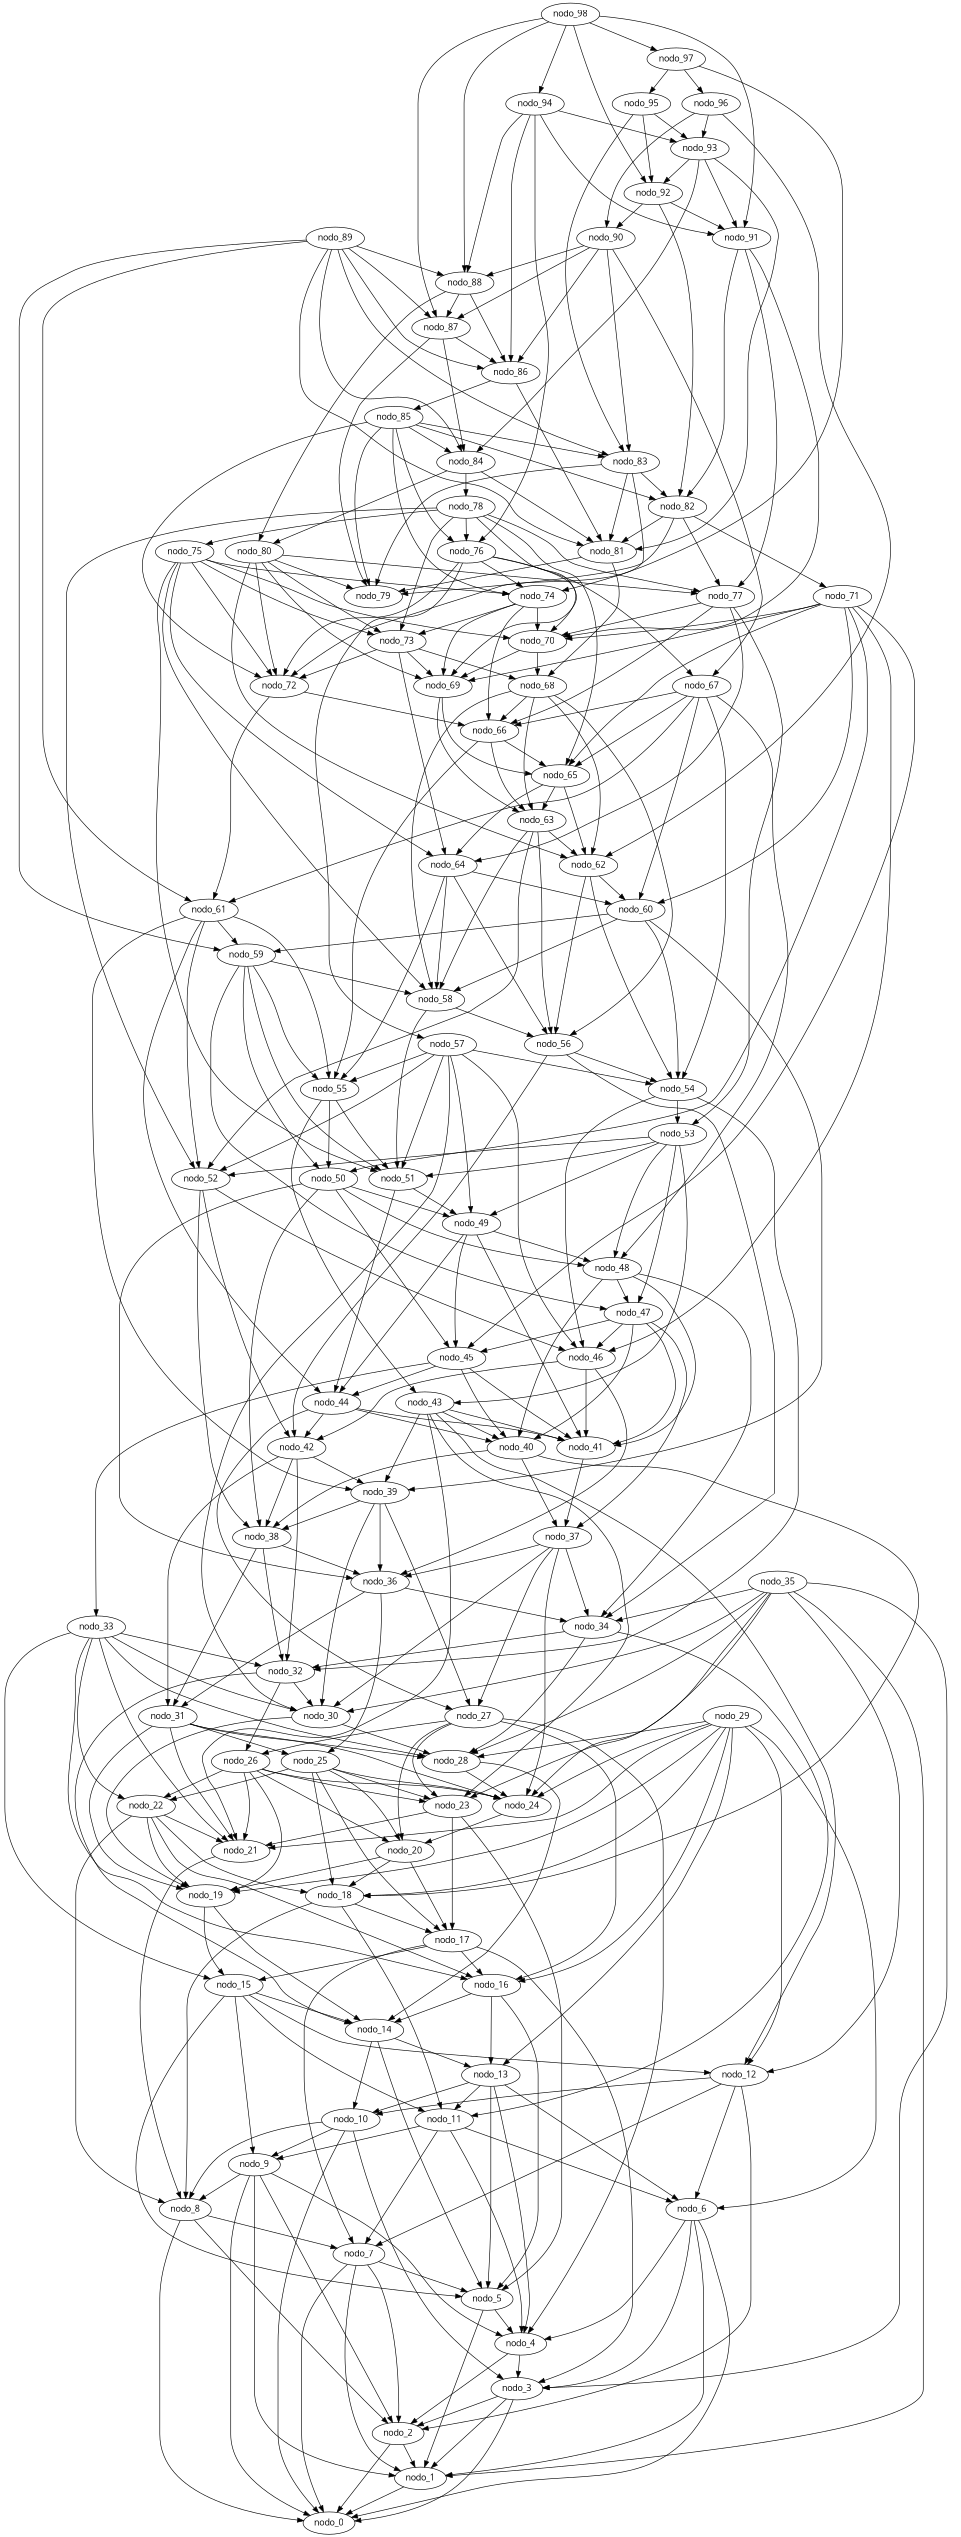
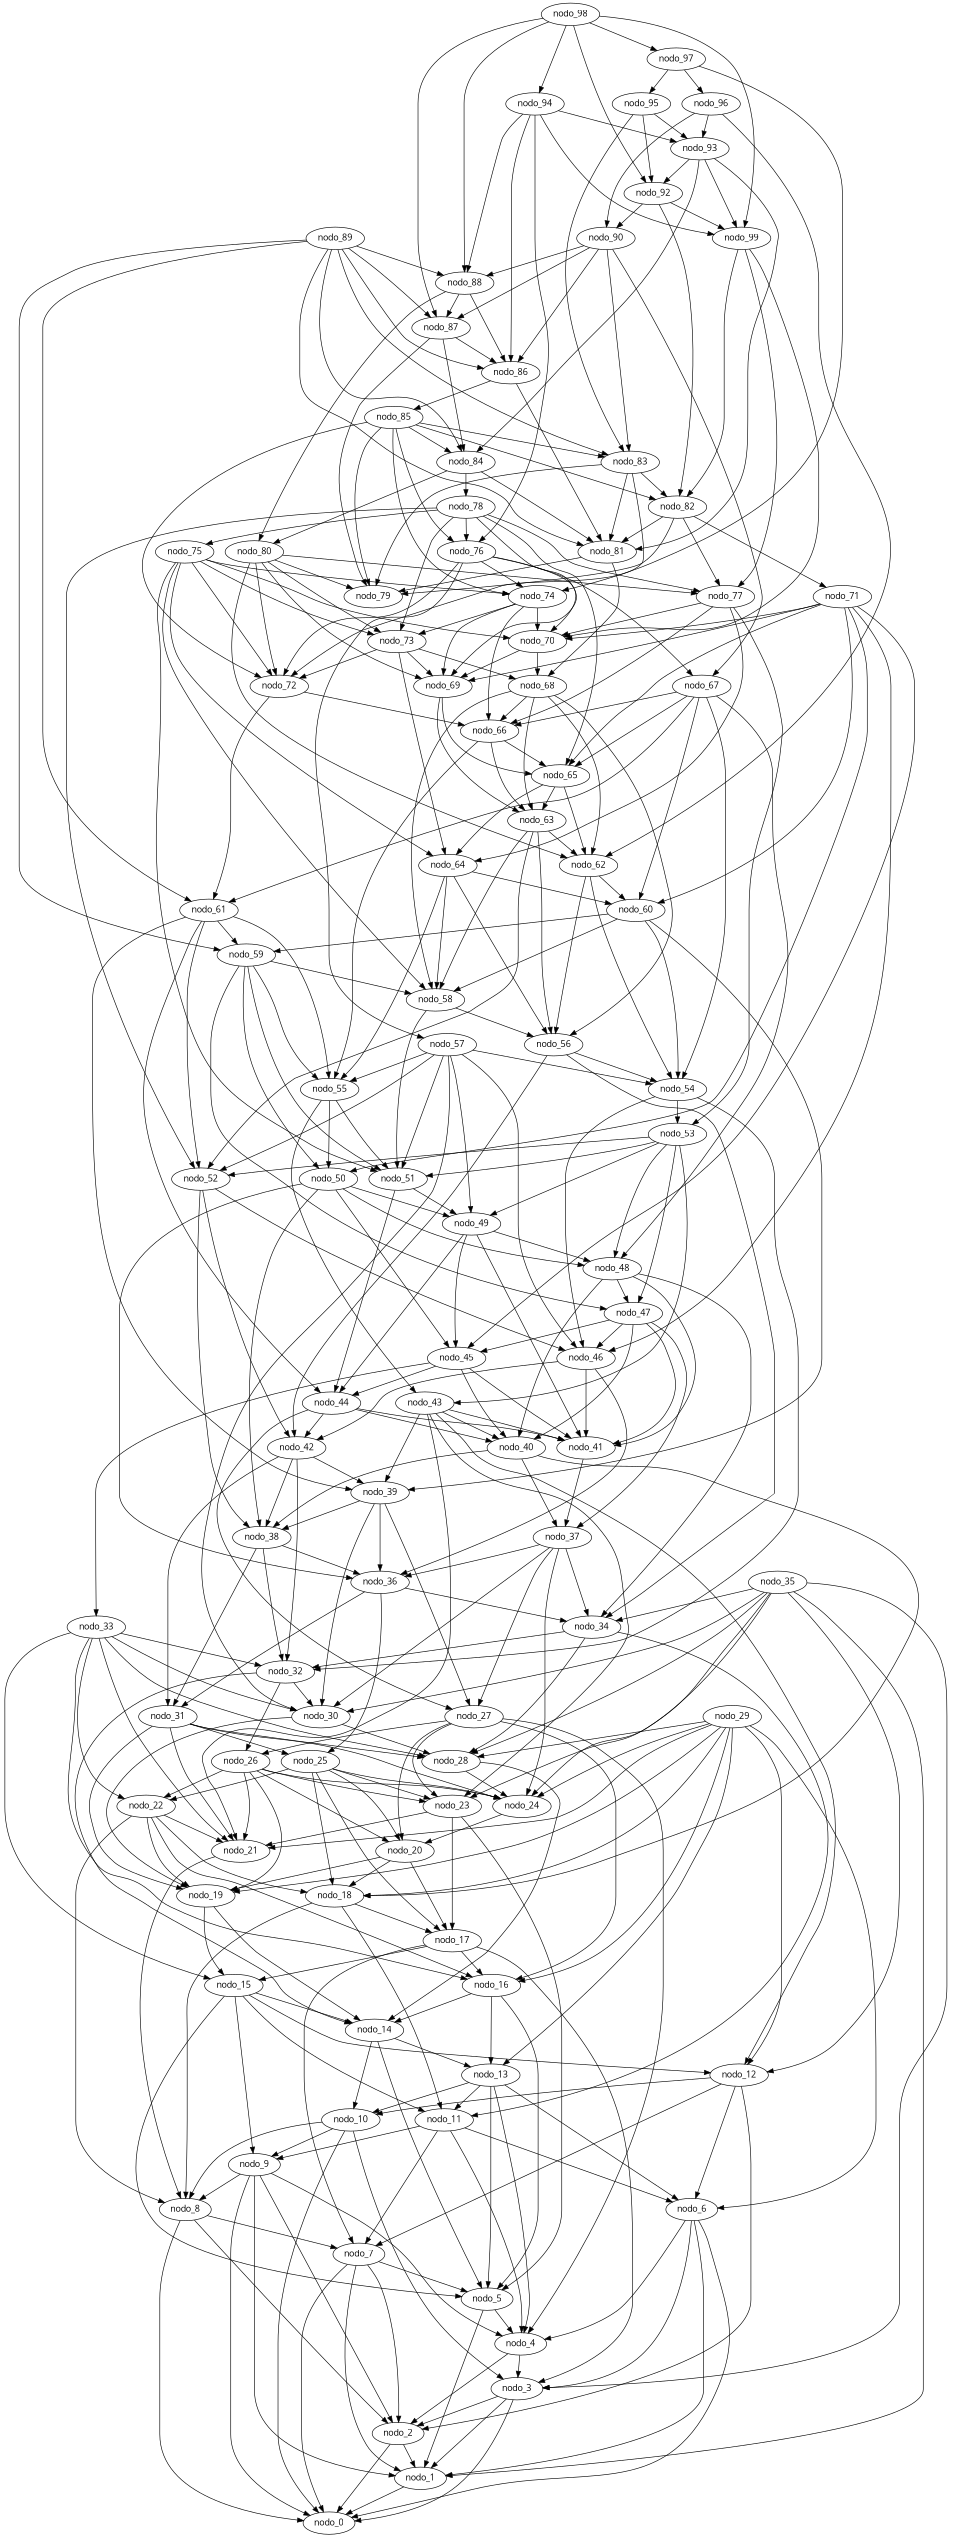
(742, 238) -> (742, 238)
